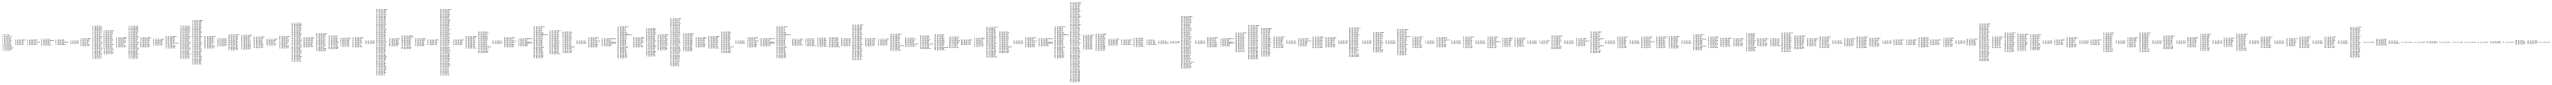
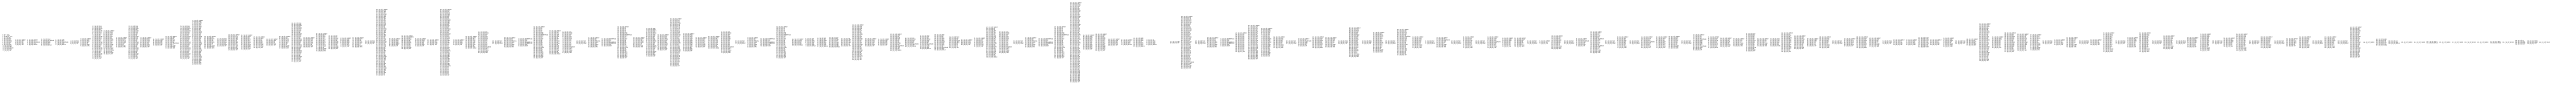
(1163, 42) -> none
